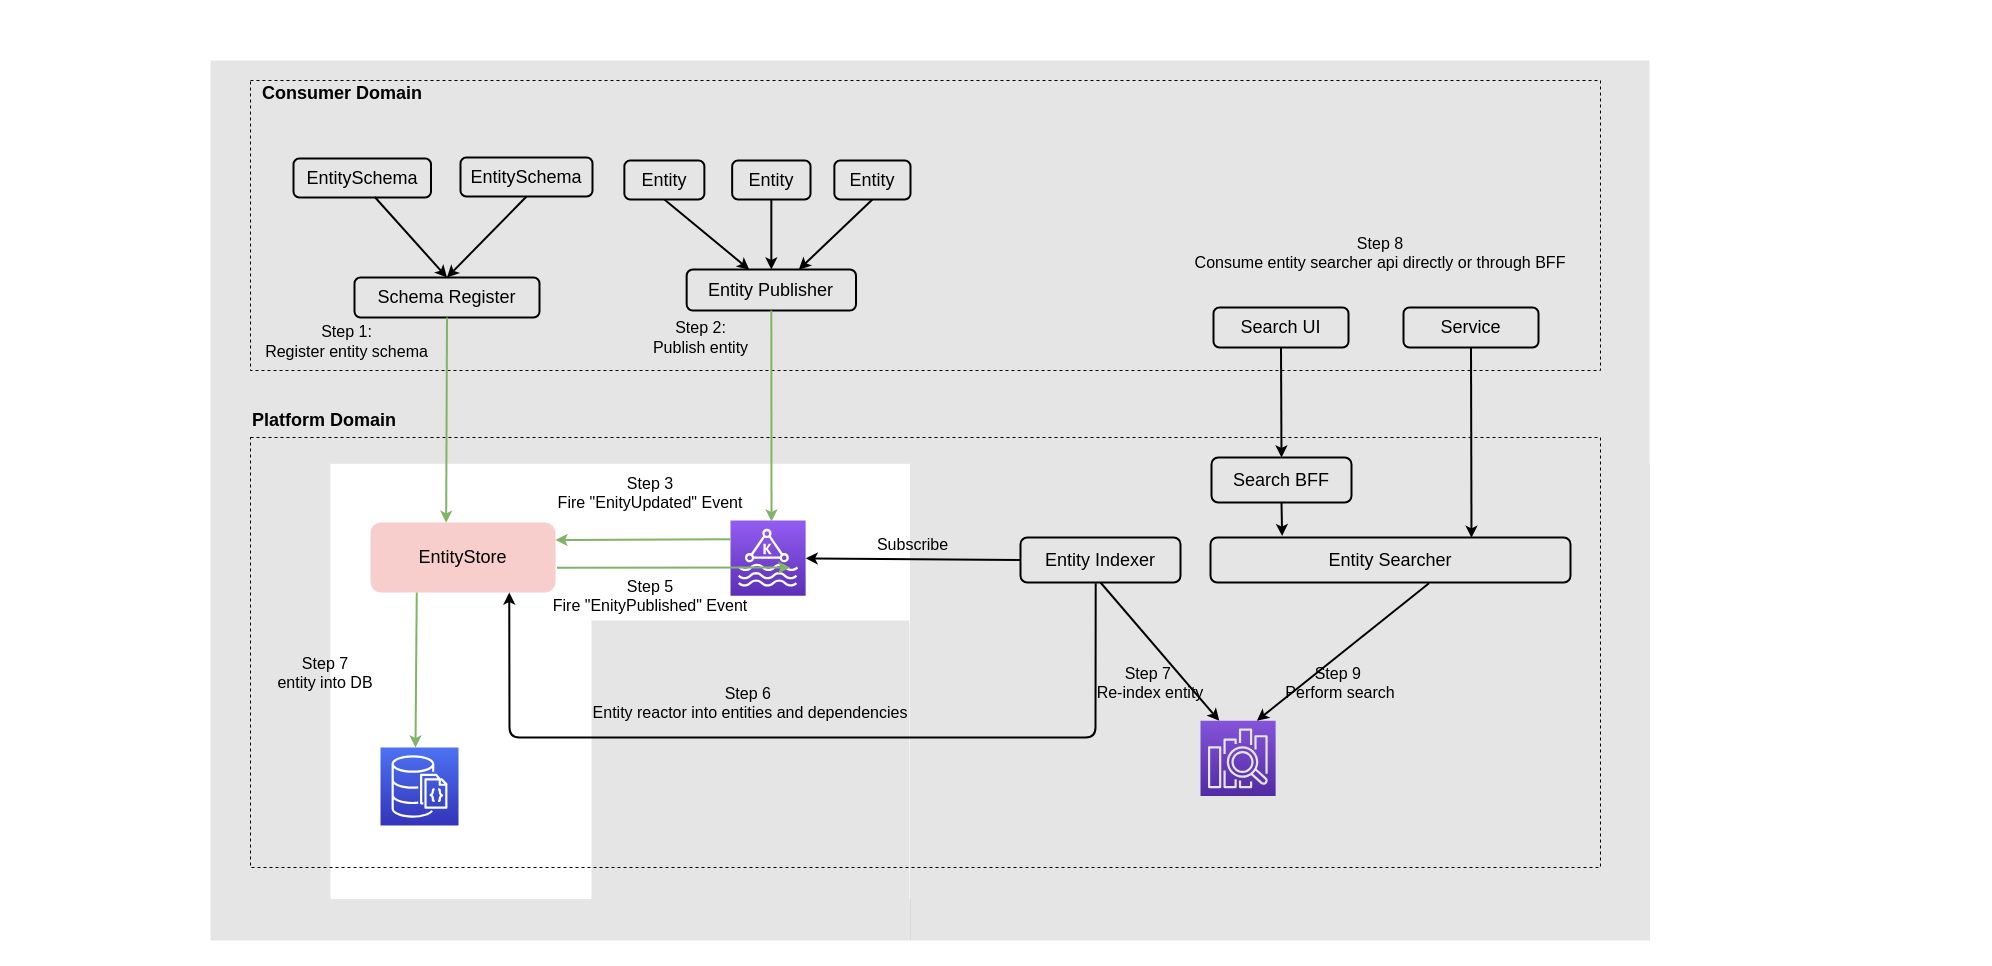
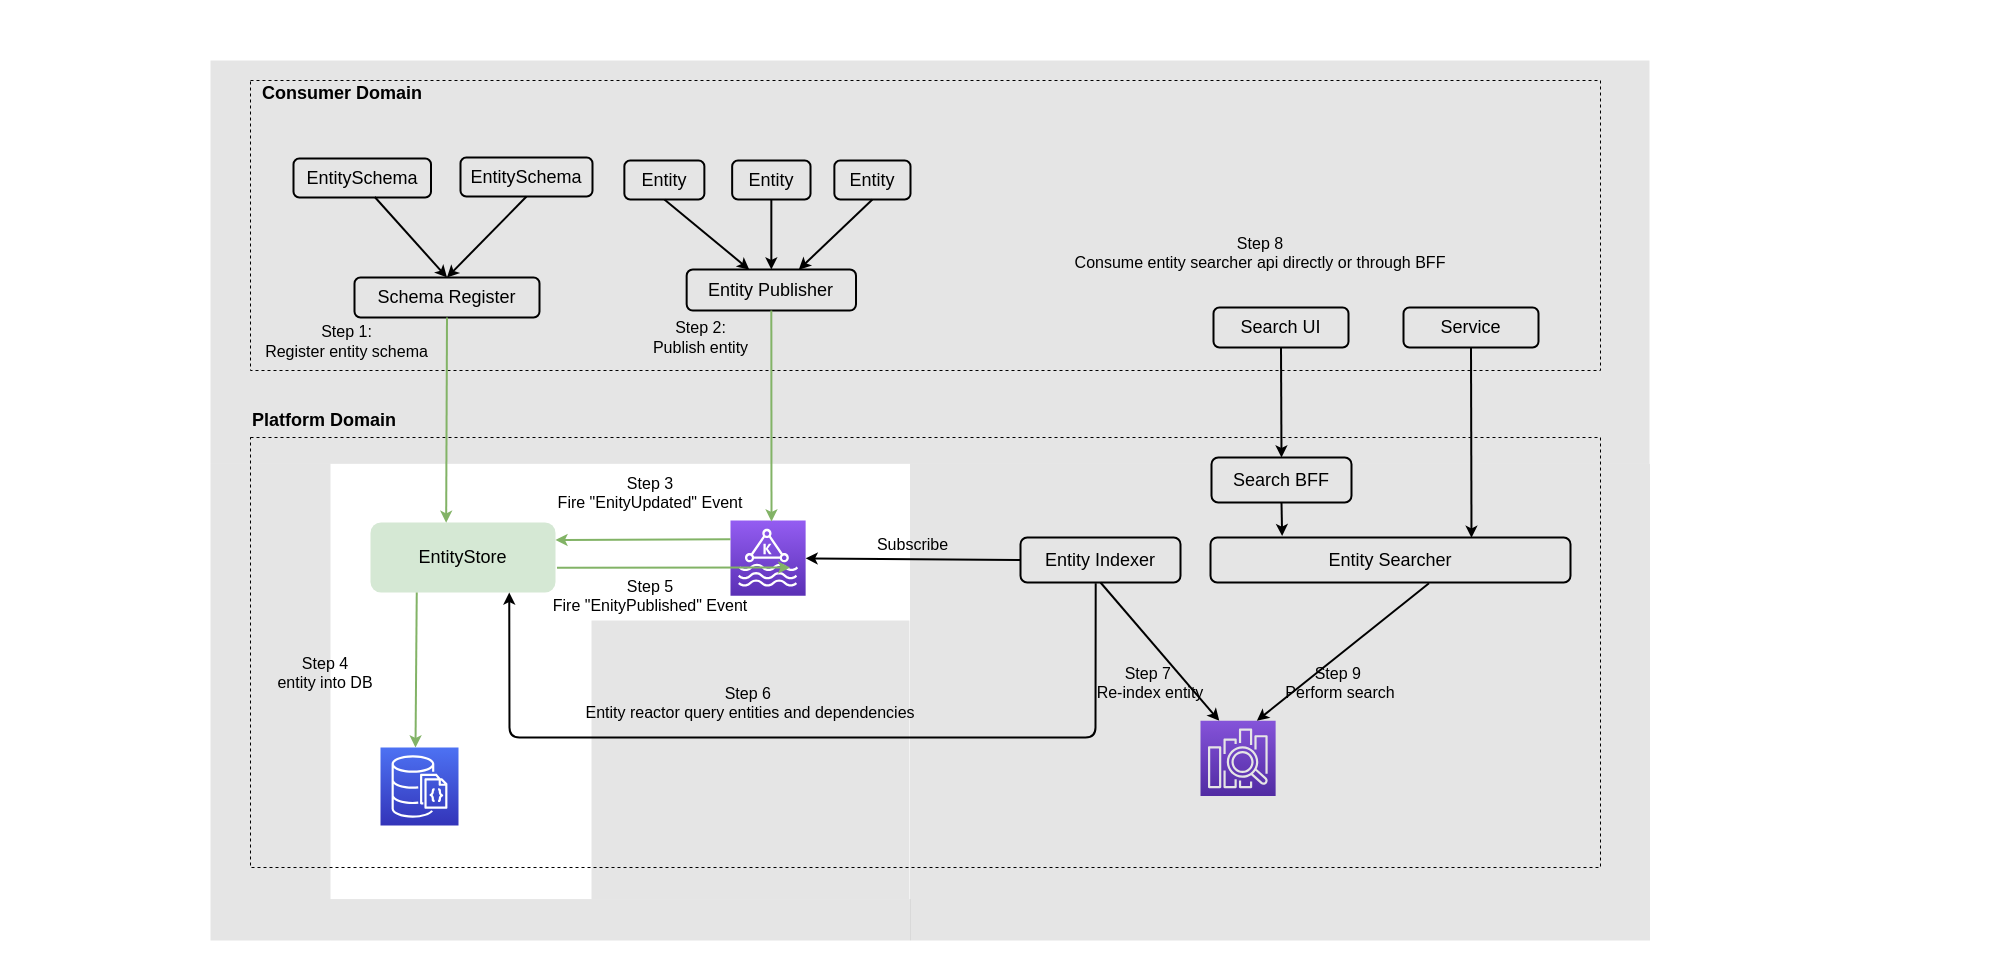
(1381, 253) -> (1261, 253)
(463, 558) -> (463, 558)
(325, 664) -> (325, 664)
(750, 694) -> (750, 694)
